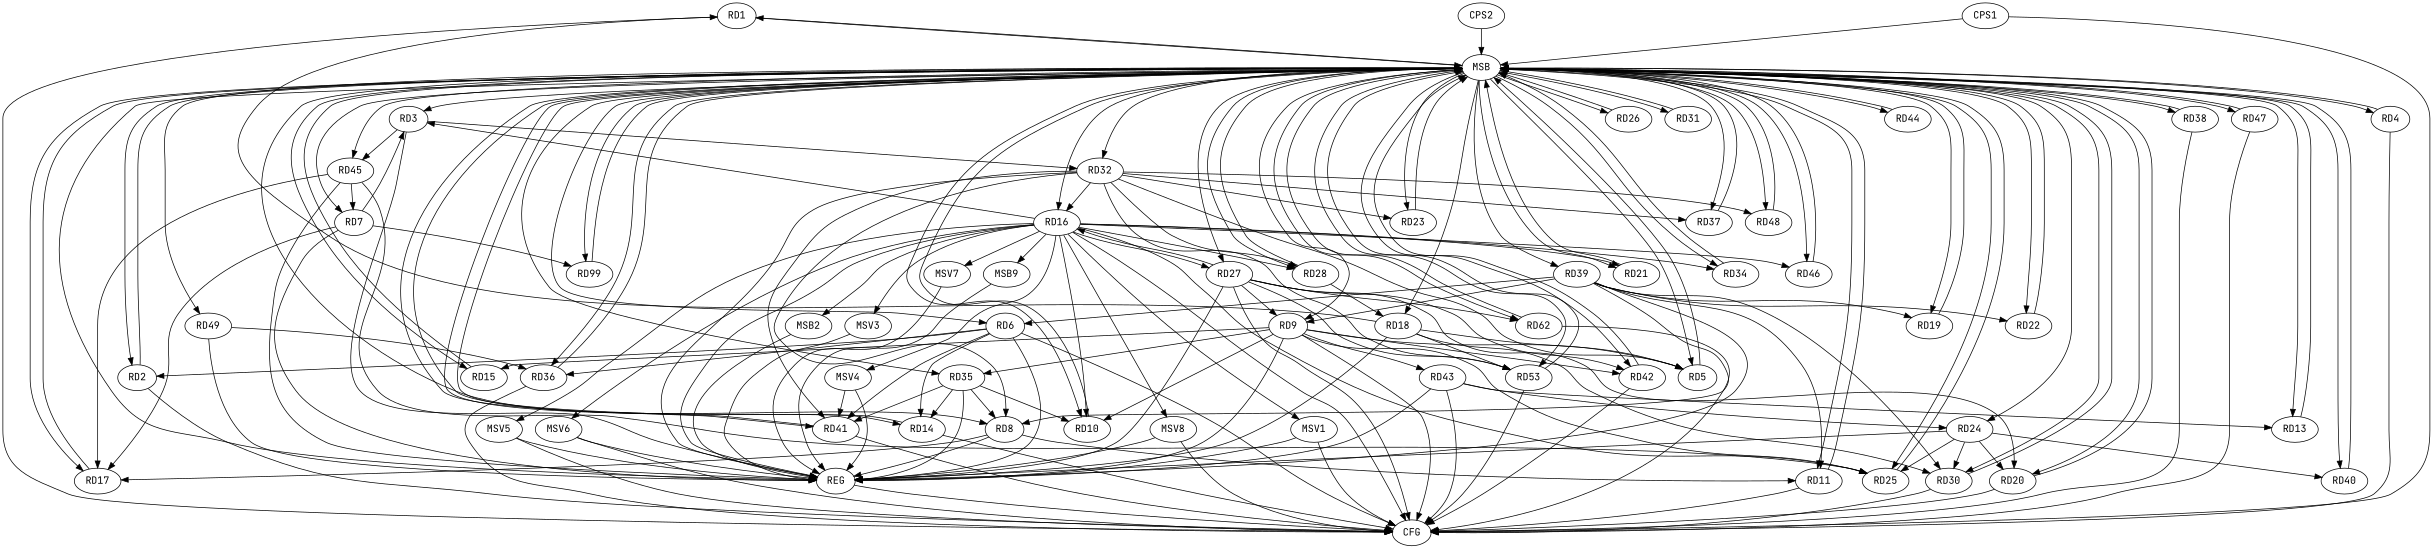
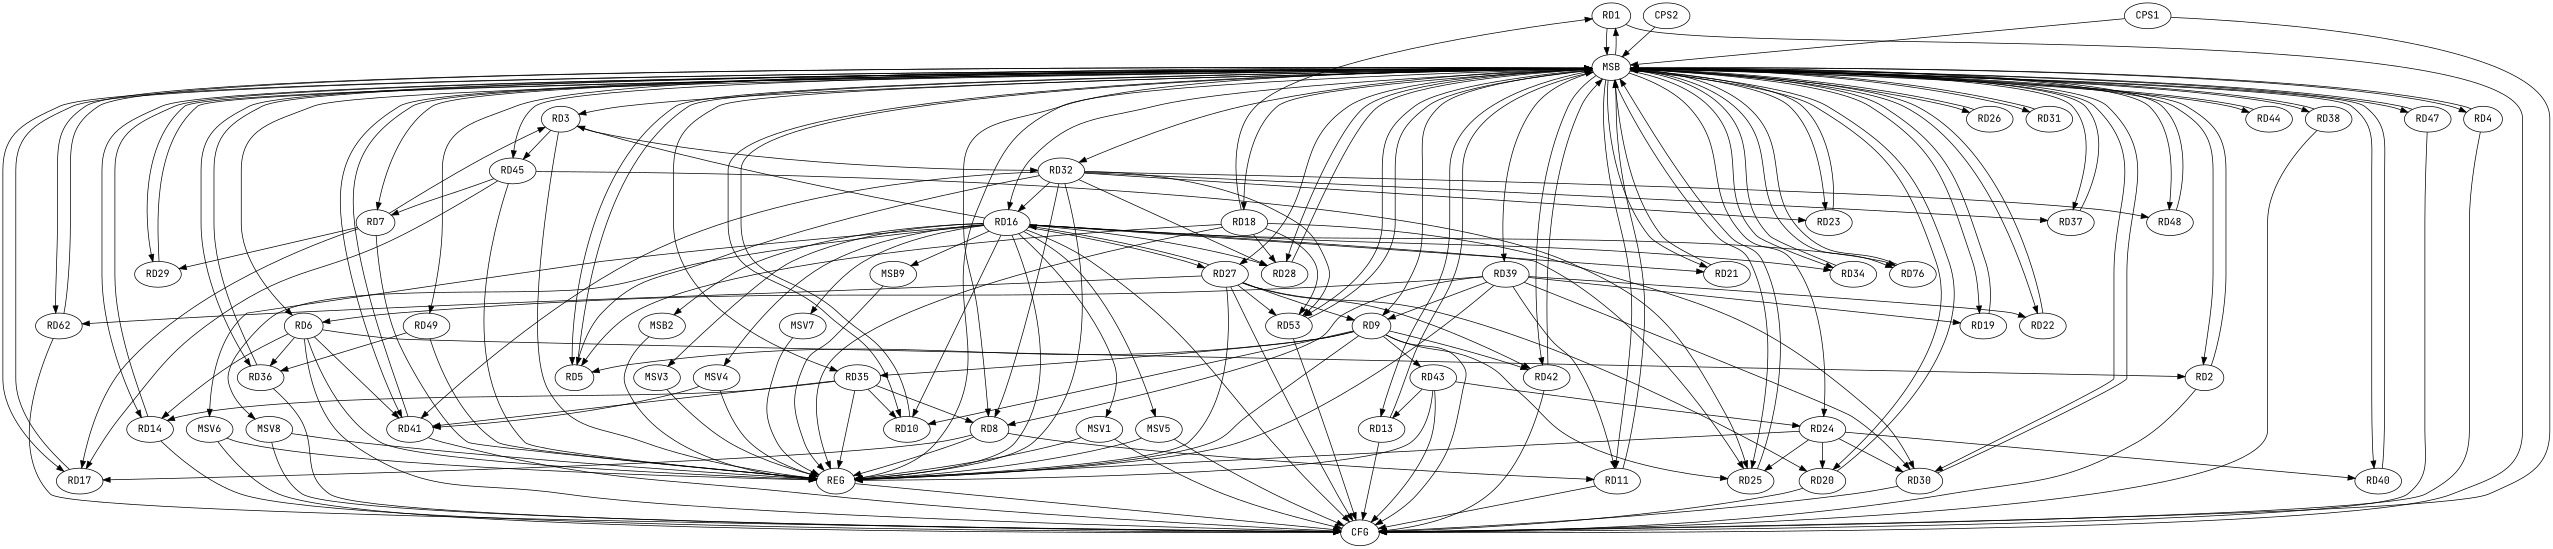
(590, 274) -> (158, 274)
(1809, 274) -> (1913, 274)
(1361, 302) -> (1266, 250)
(484, 378) -> none
none -> (1372, 478)
